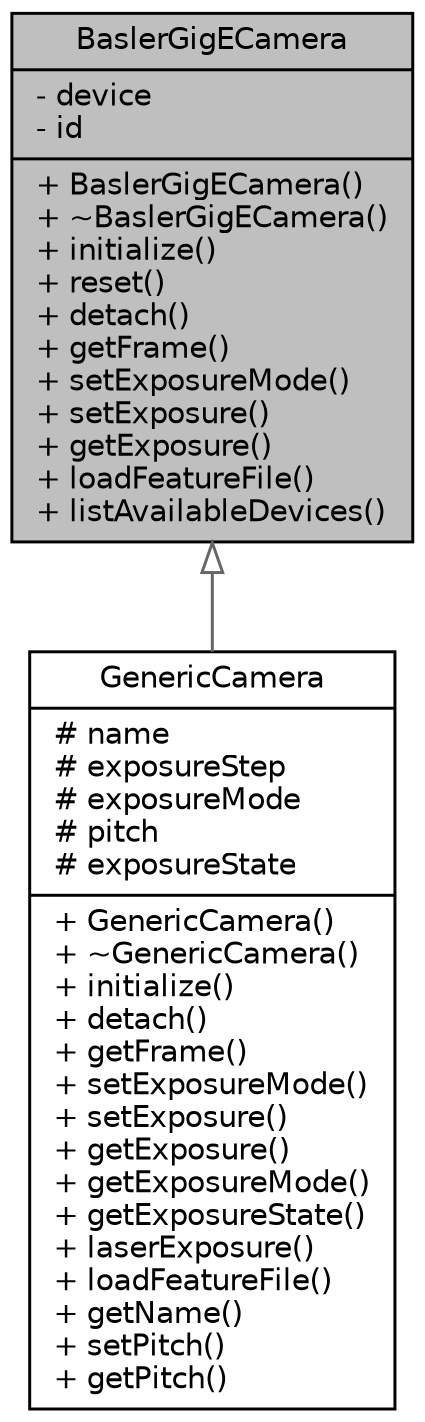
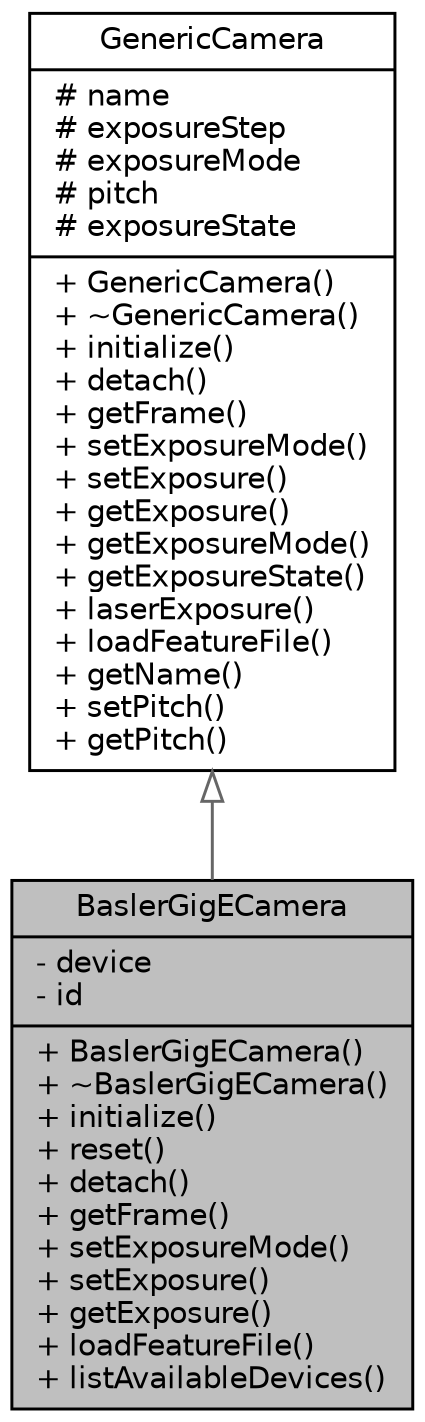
(212, 612) -> (212, 841)
